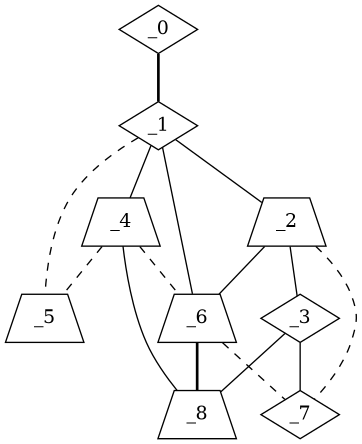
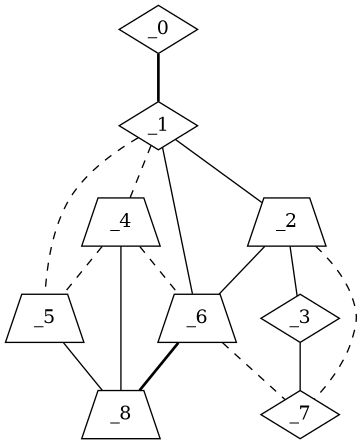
(141, 172) -> (141, 172)
(256, 360) -> (83, 367)
